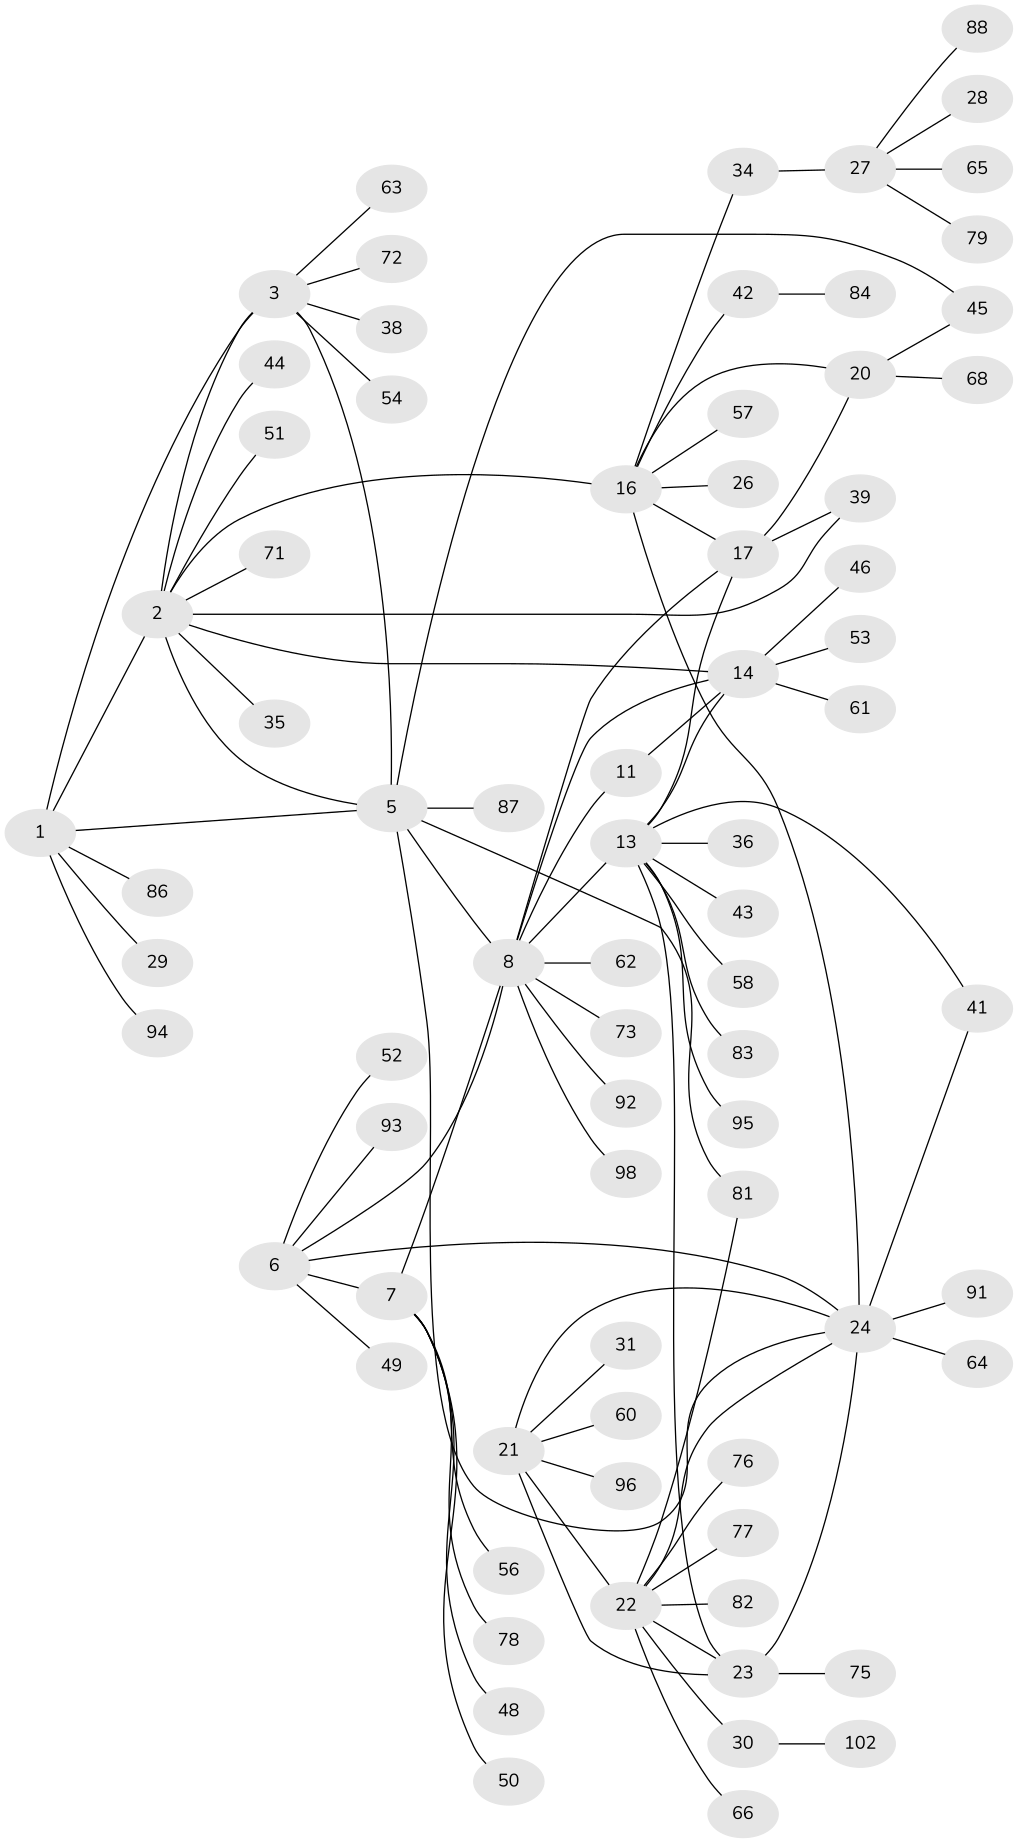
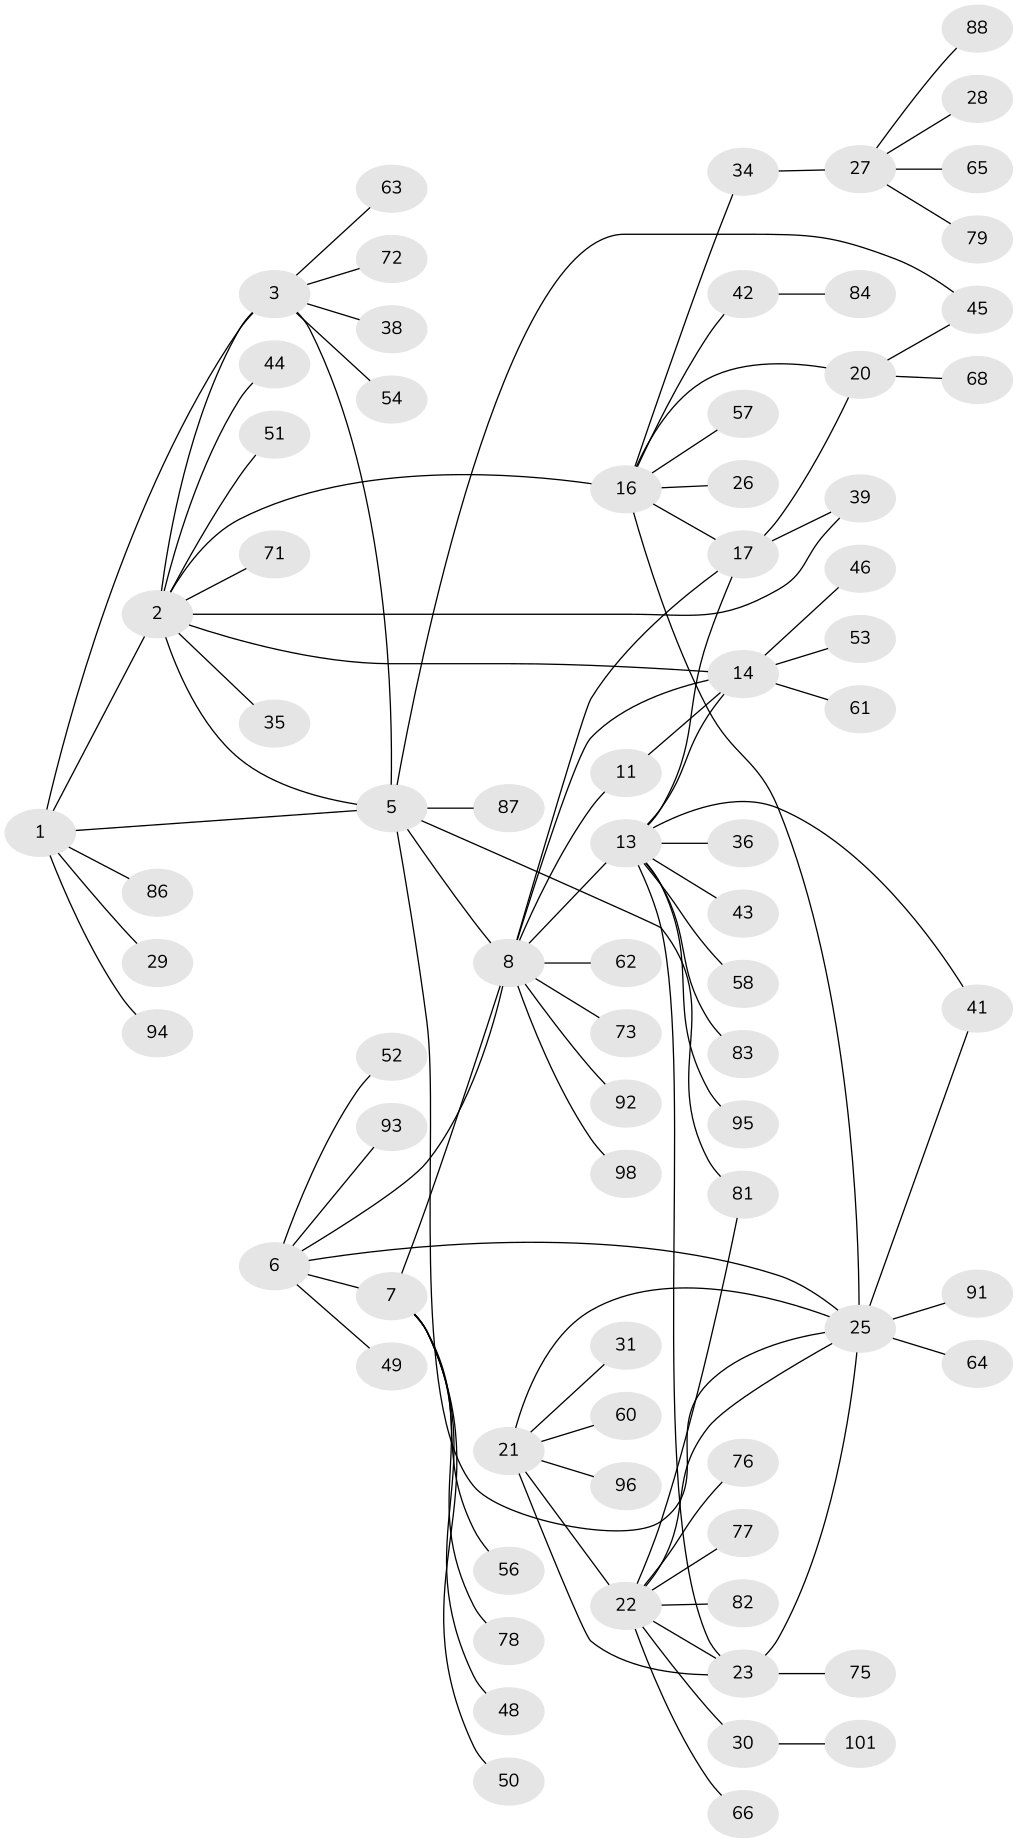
(860, 1329) -> (860, 1329)
(860, 1744) -> (860, 1744)
